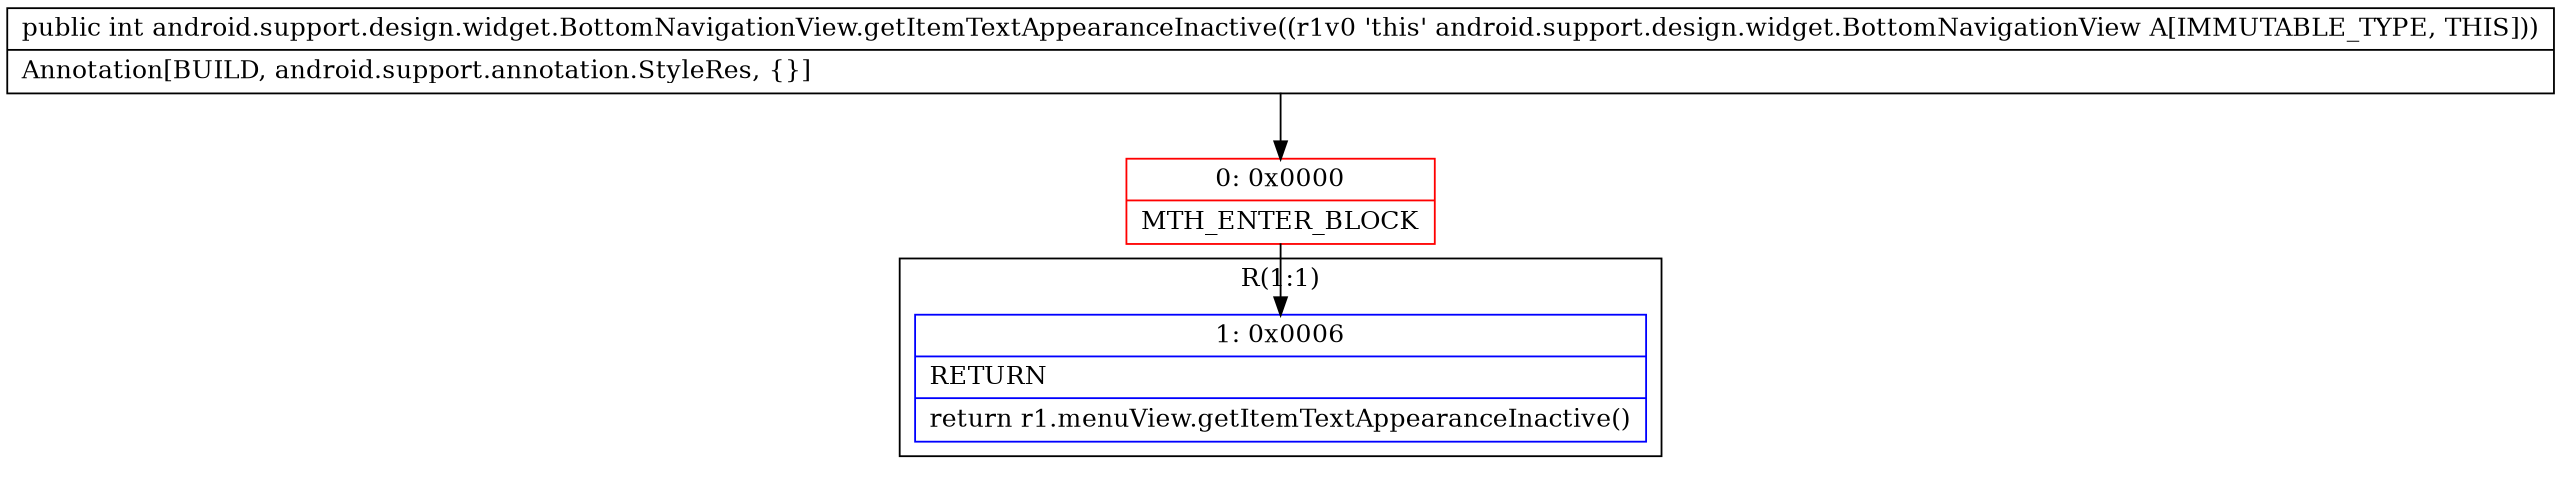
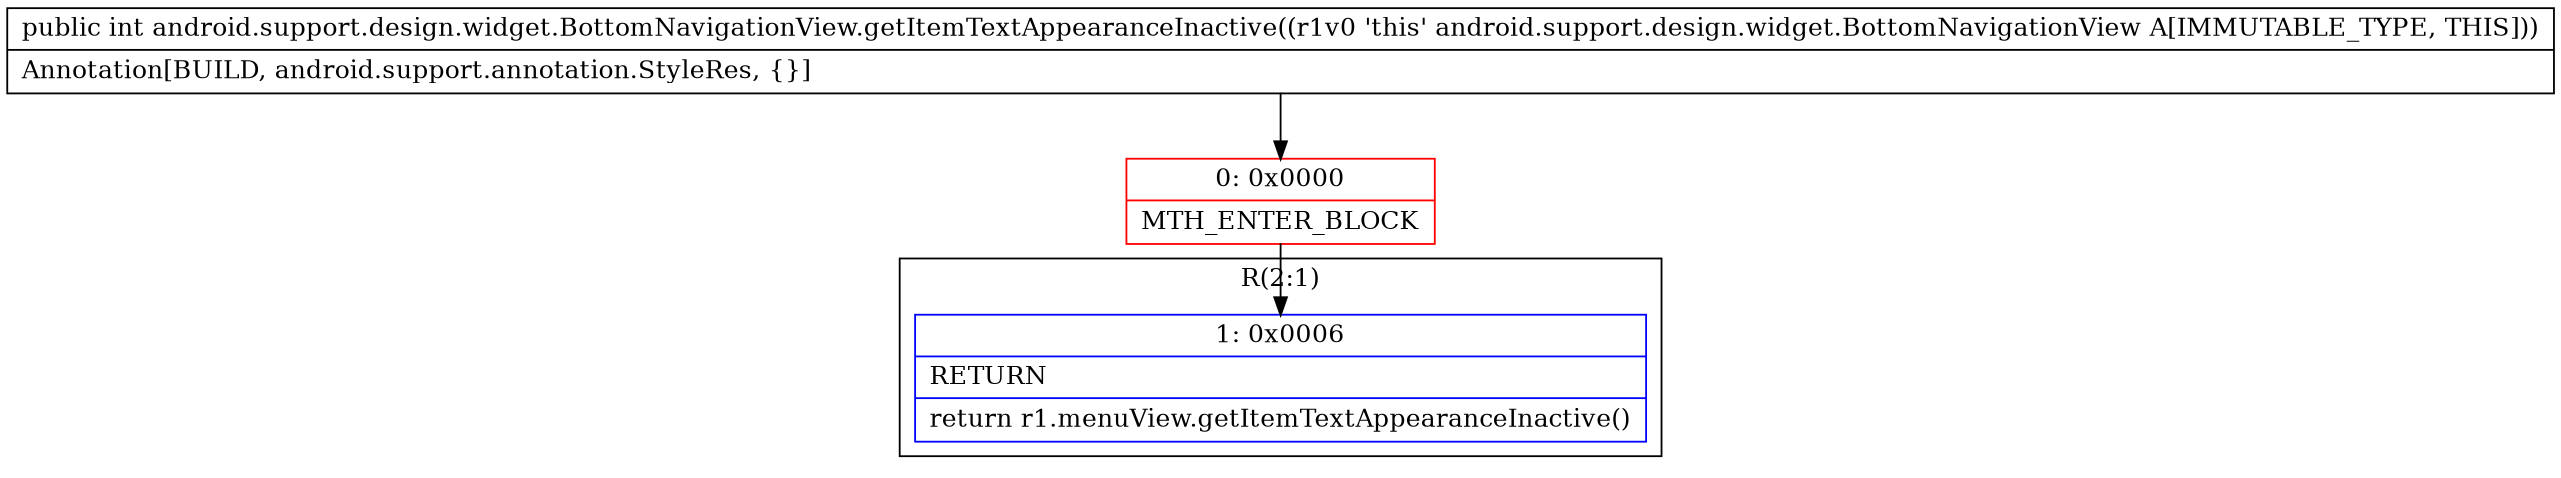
(1281, 279) -> (1281, 279)
